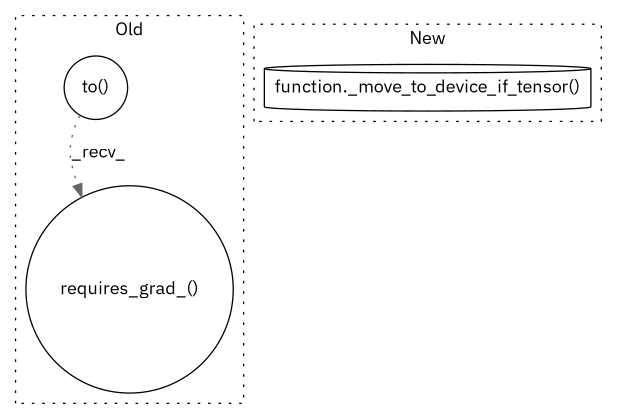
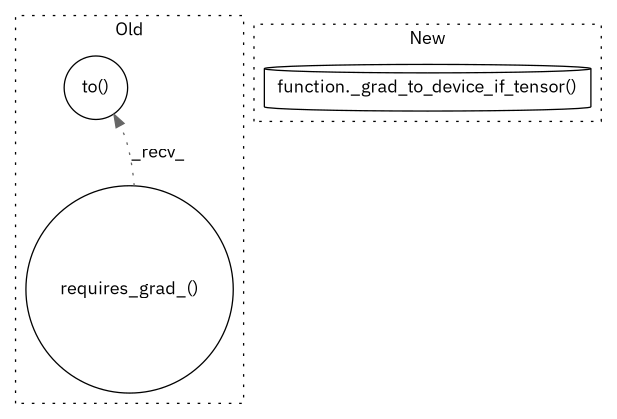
(428, 88) -> (428, 88)
(70, 150) -> (130, 155)
